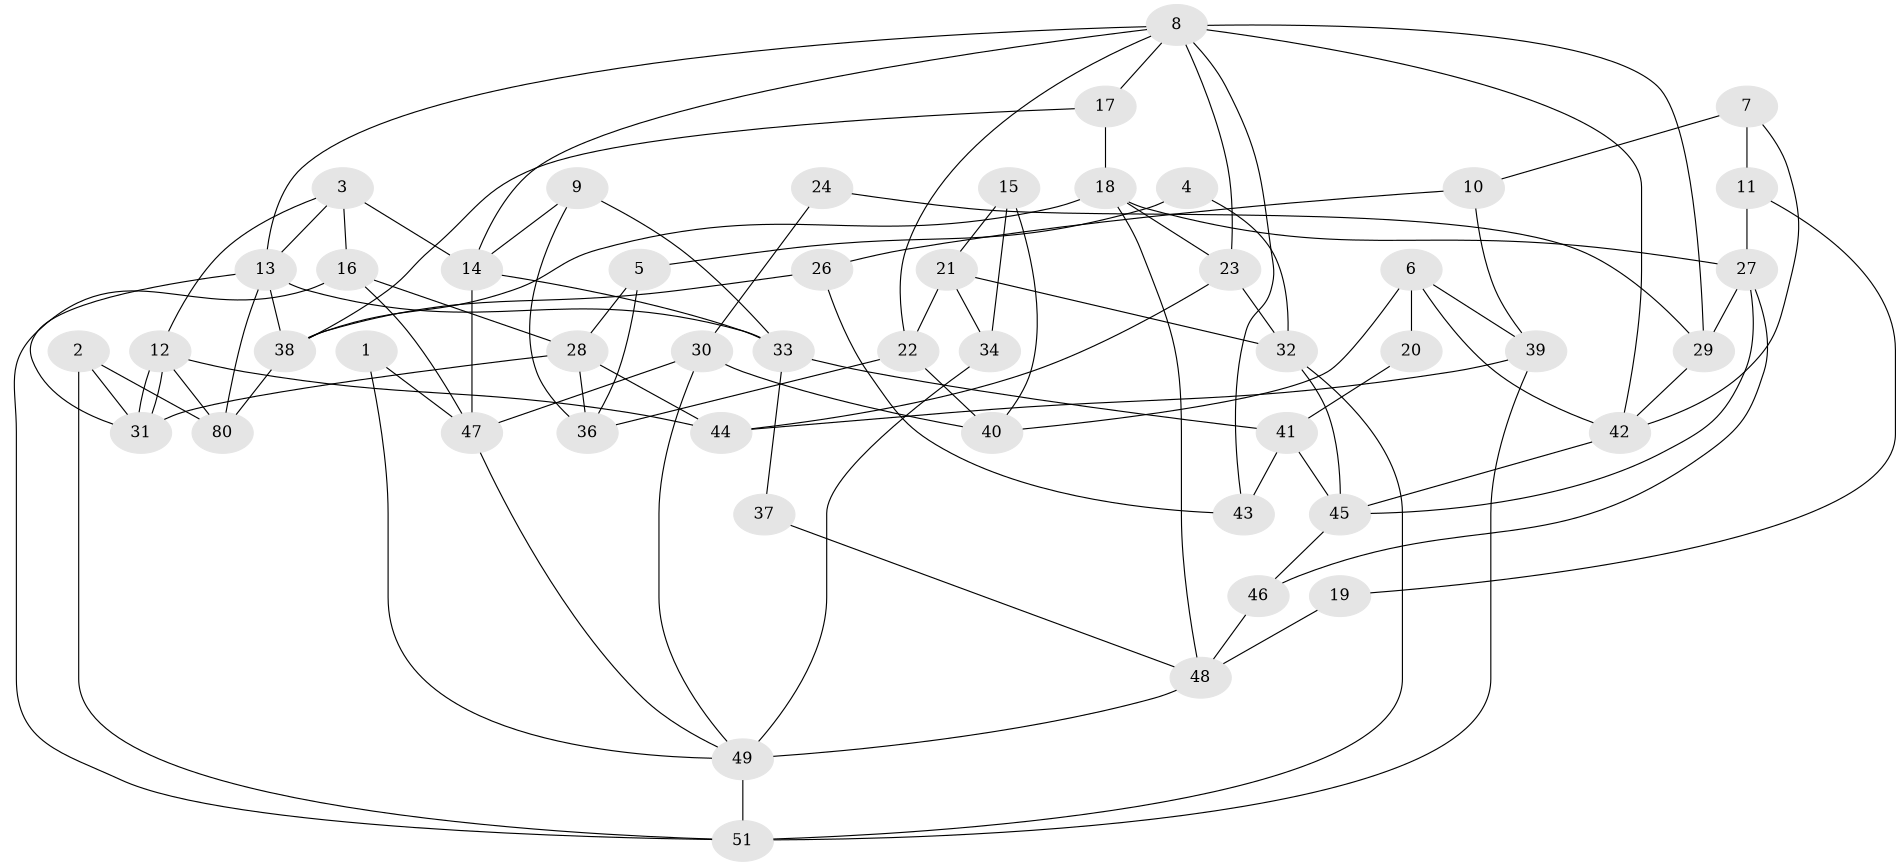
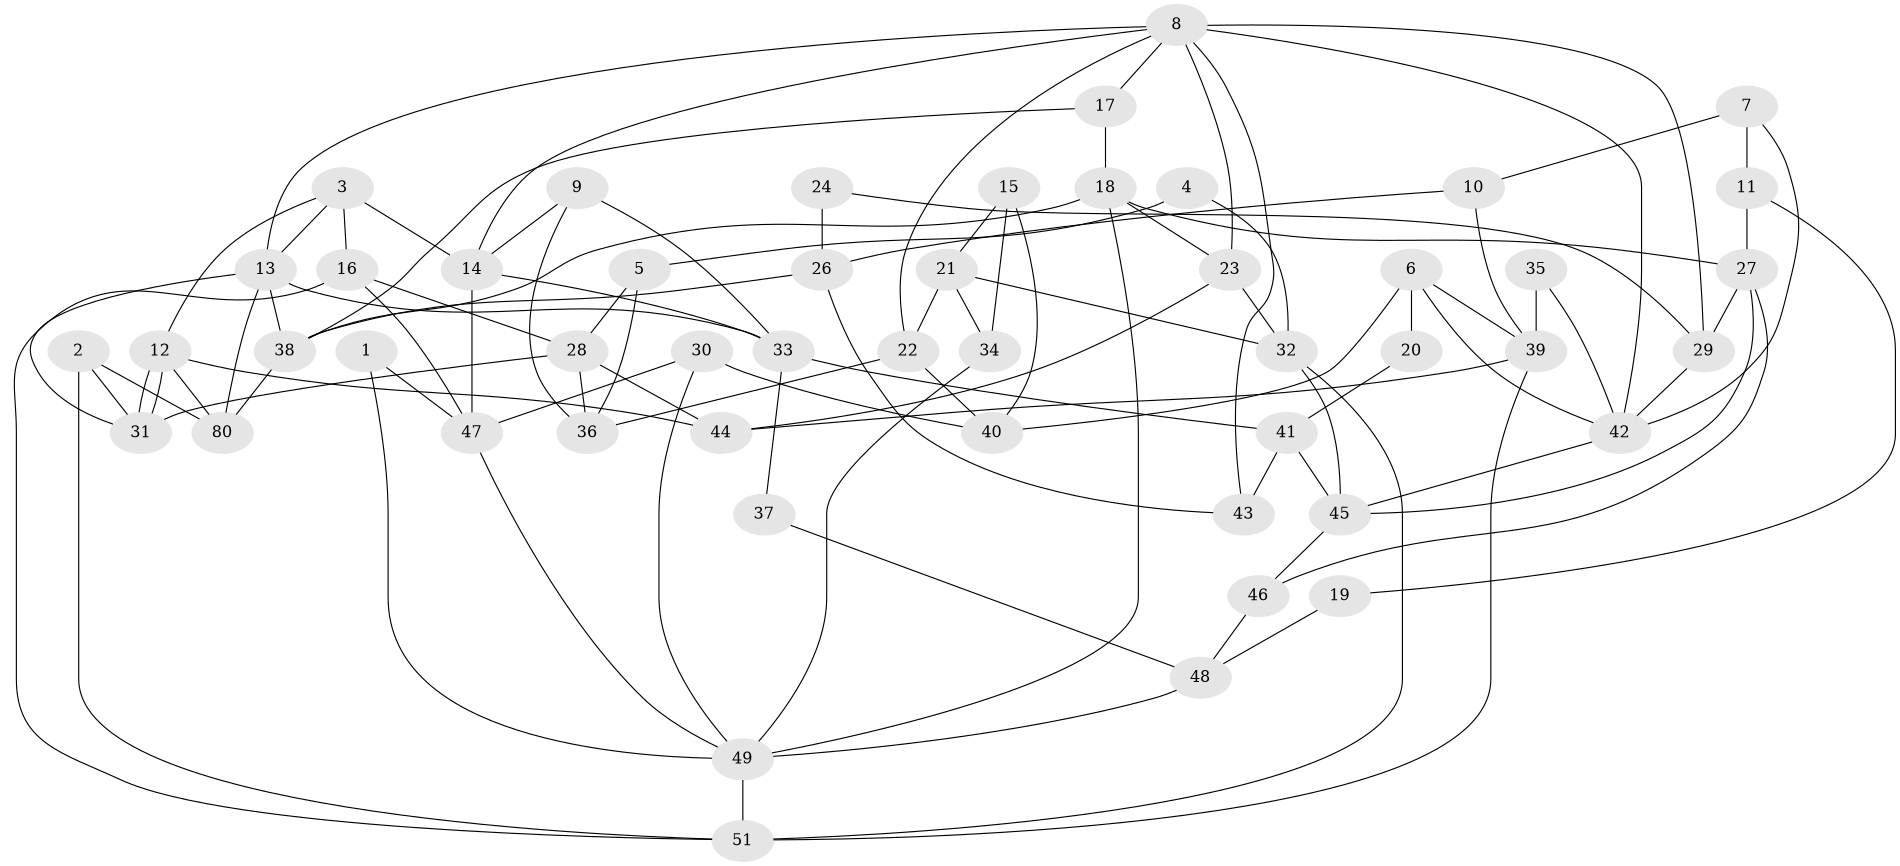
(762, 270) -> (822, 232)
none -> (1536, 270)
(1181, 427) -> (1134, 607)
